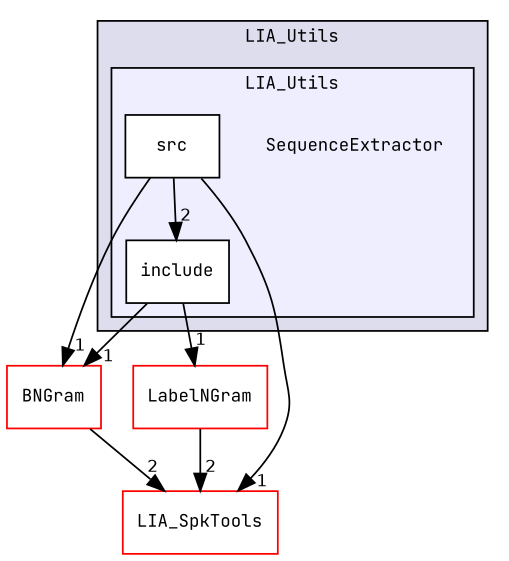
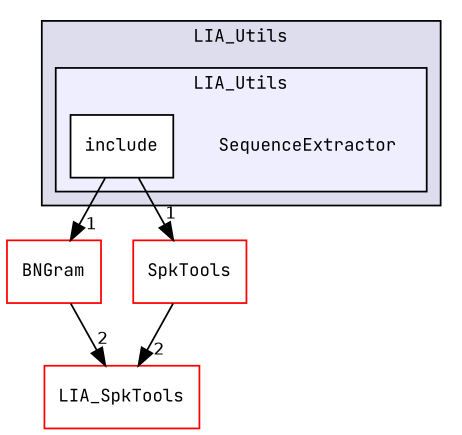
(172, 146) -> none
(200, 397) -> (190, 272)
